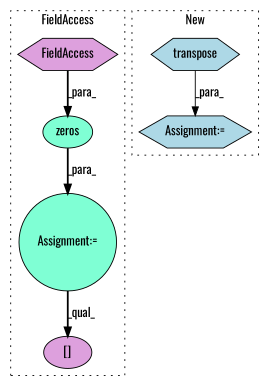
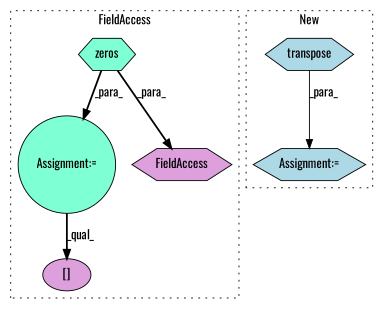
(68, 89) -> (142, 106)
(68, 132) -> (107, 54)
